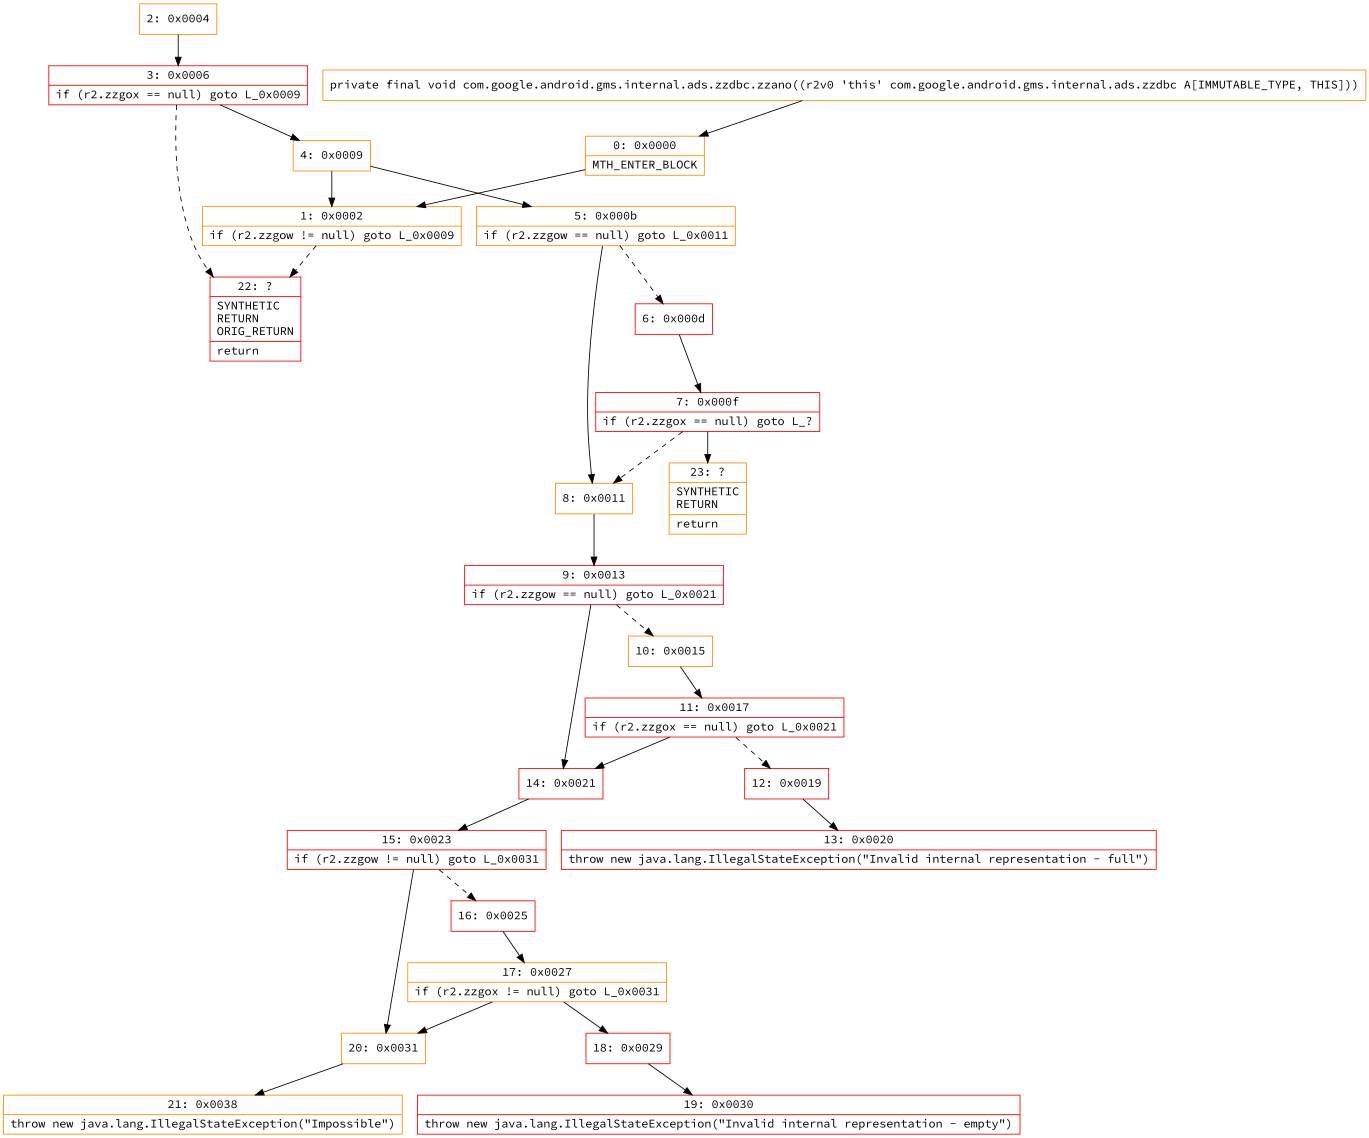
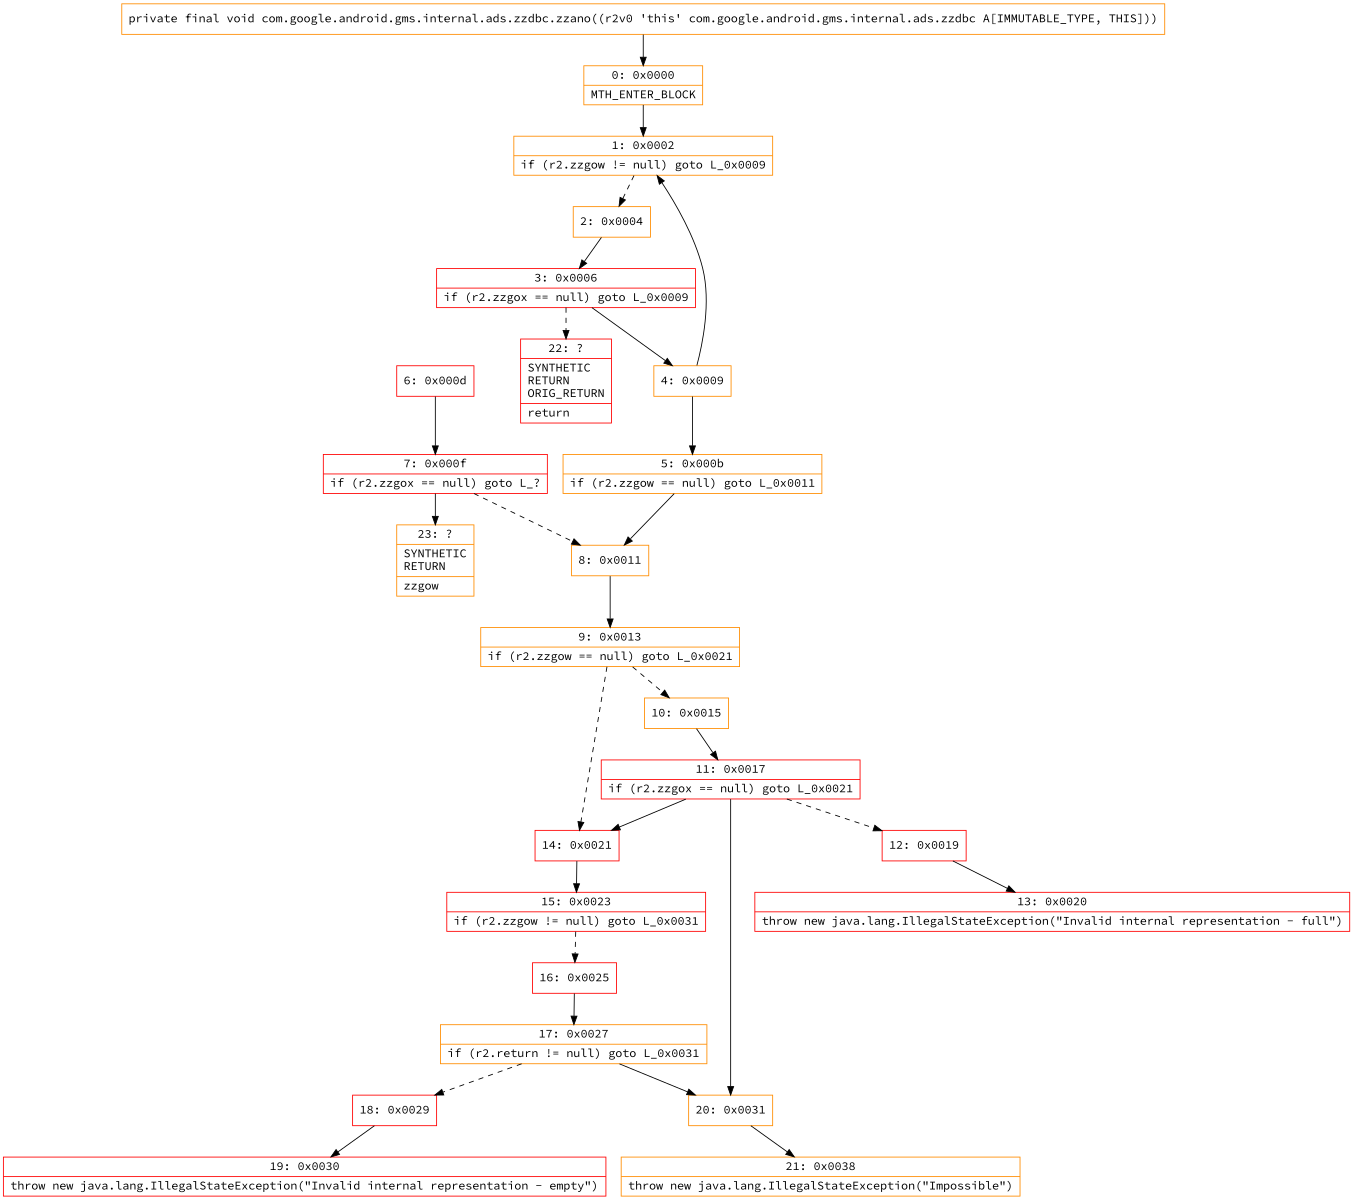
(306, 258) -> (628, 187)
(639, 271) -> none
(697, 524) -> (421, 586)
(594, 585) -> (610, 647)
(578, 682) -> (594, 744)
(400, 947) -> (731, 943)
(537, 992) -> (574, 1054)
(582, 1015) -> (482, 1078)
